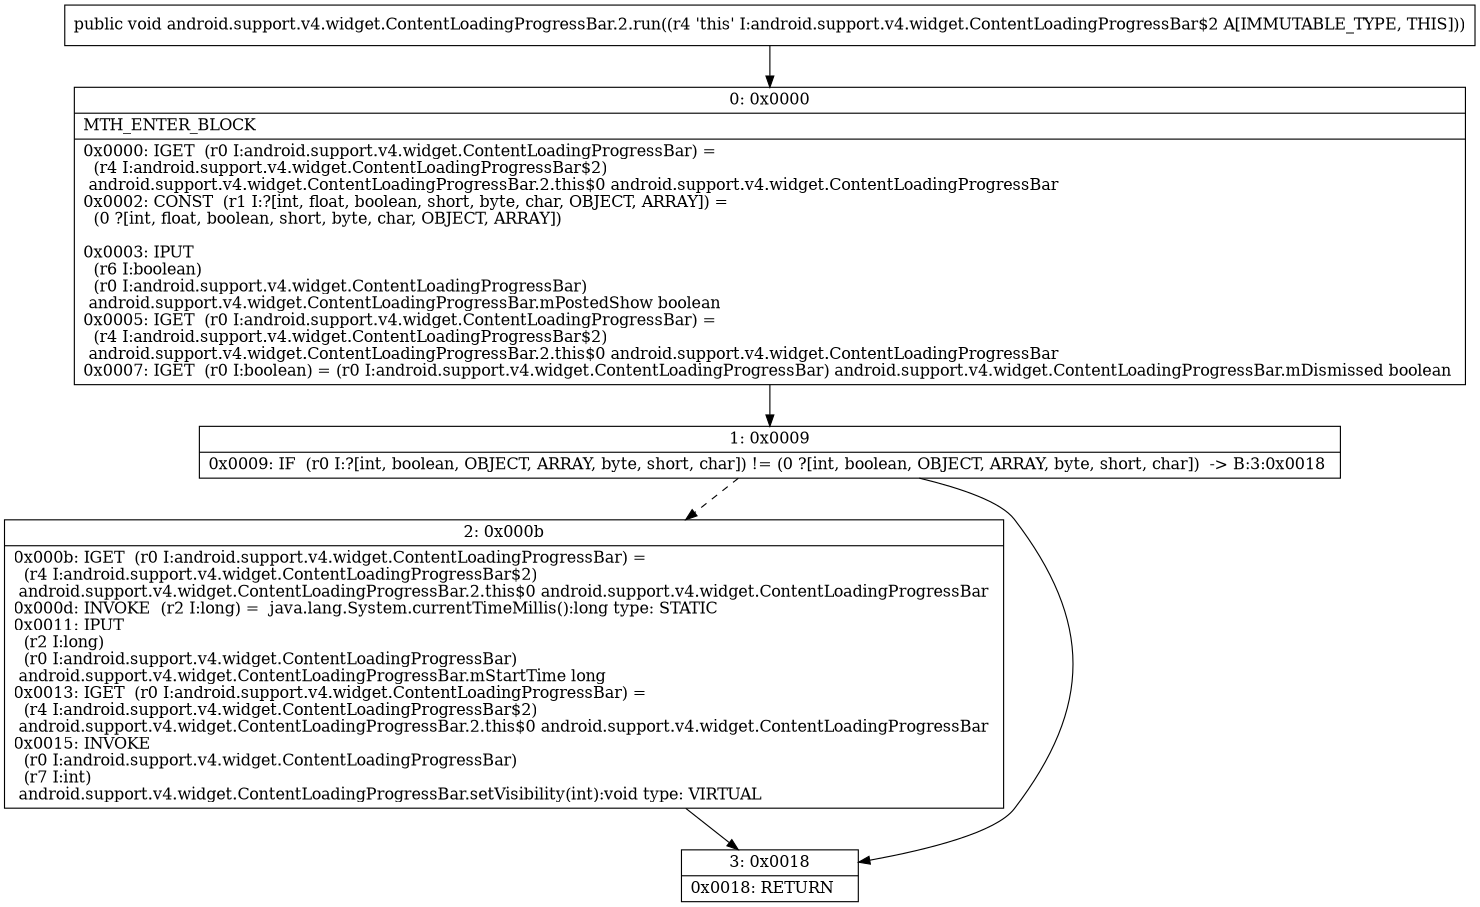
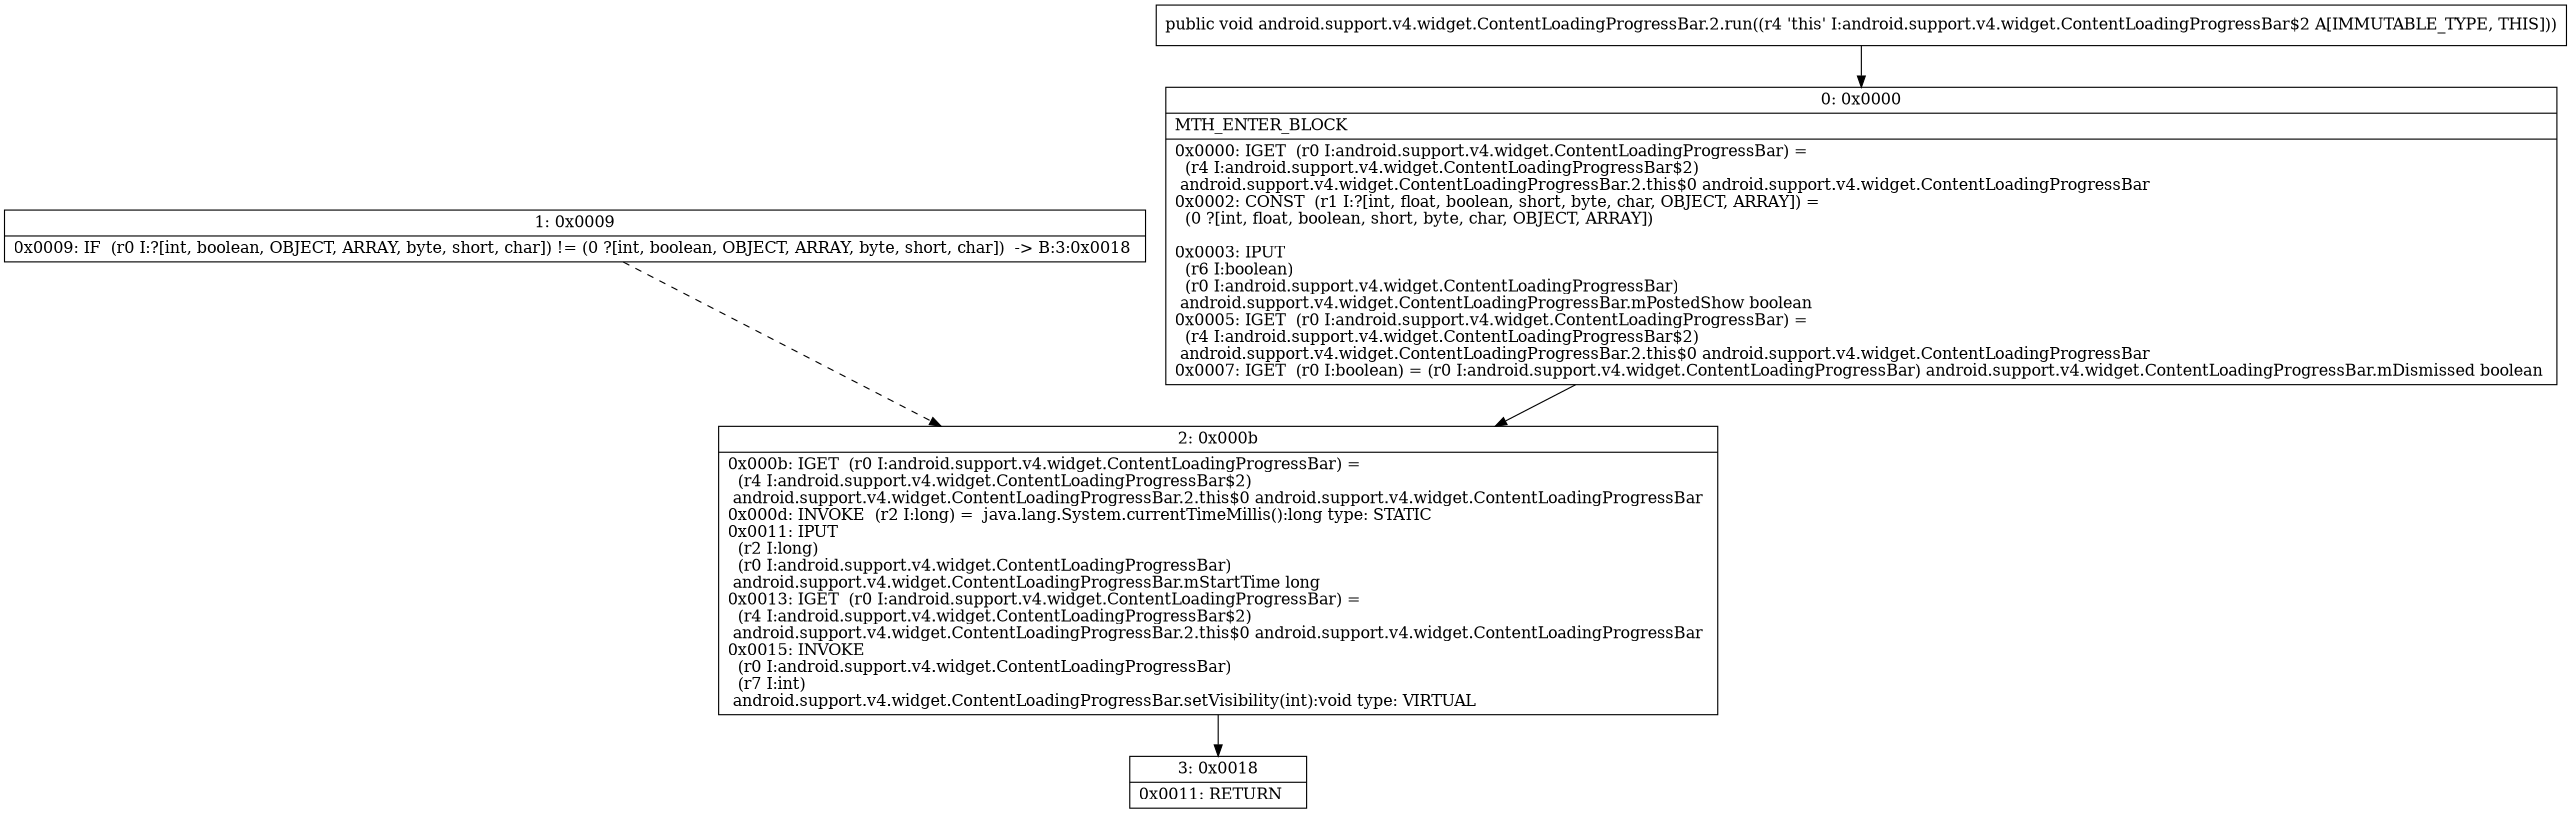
(770, 400) -> (1541, 403)
(1070, 689) -> none
(770, 888) -> (1218, 795)
